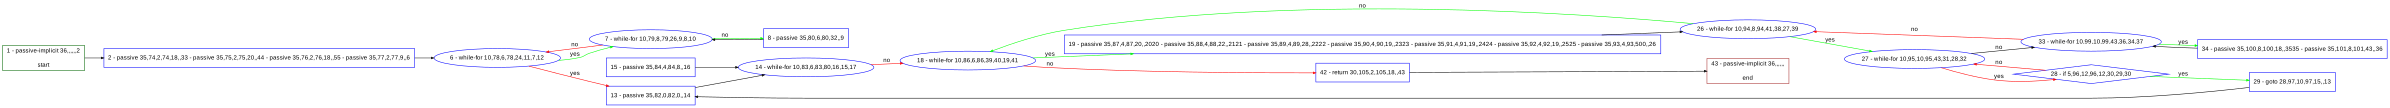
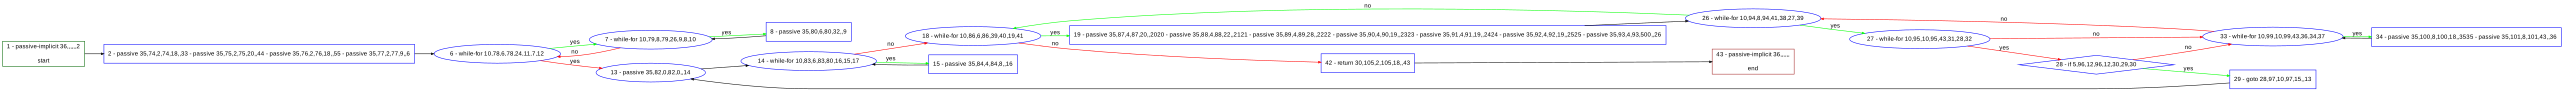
(725, 35) -> (727, 33)
(2002, 51) -> (2095, 38)
none -> (901, 63)
(2011, 67) -> (2181, 53)
(651, 96) -> (651, 73)
